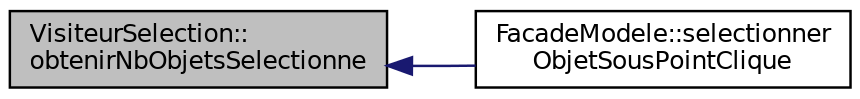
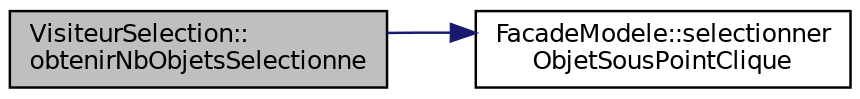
(444, 66) -> (419, 33)
